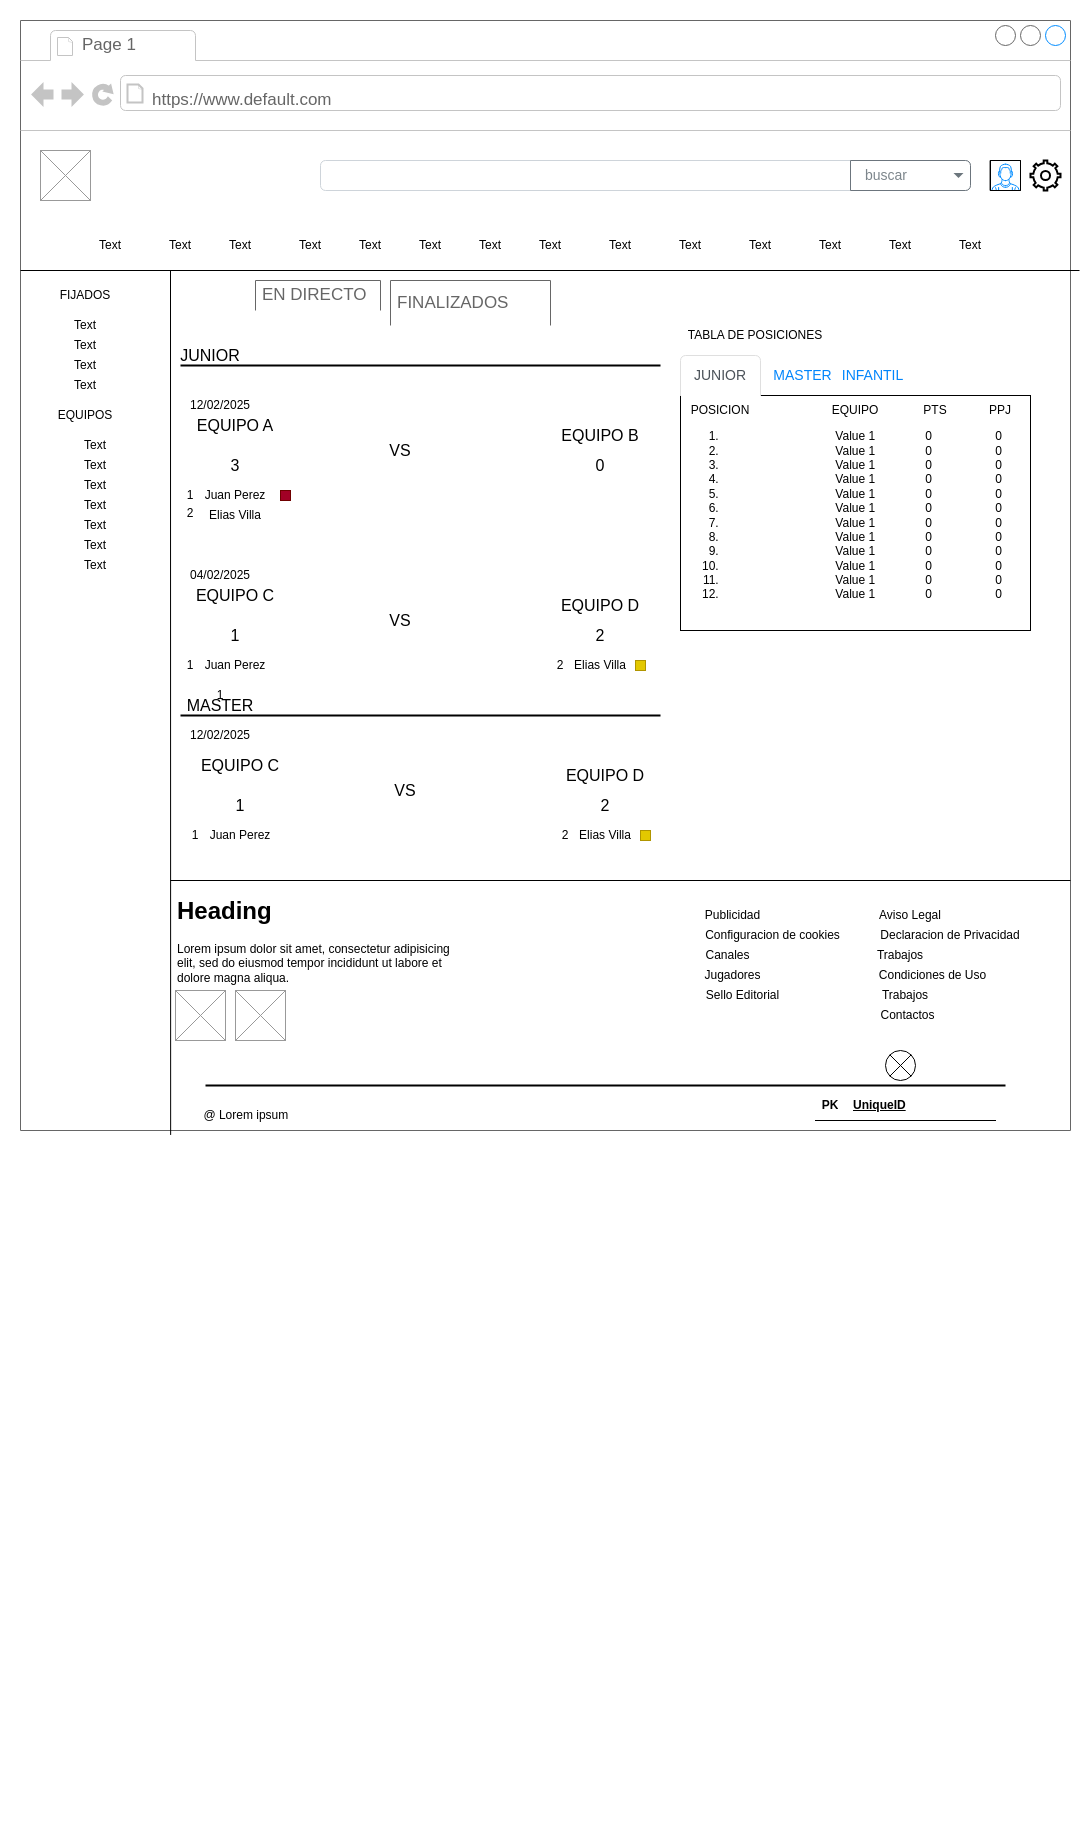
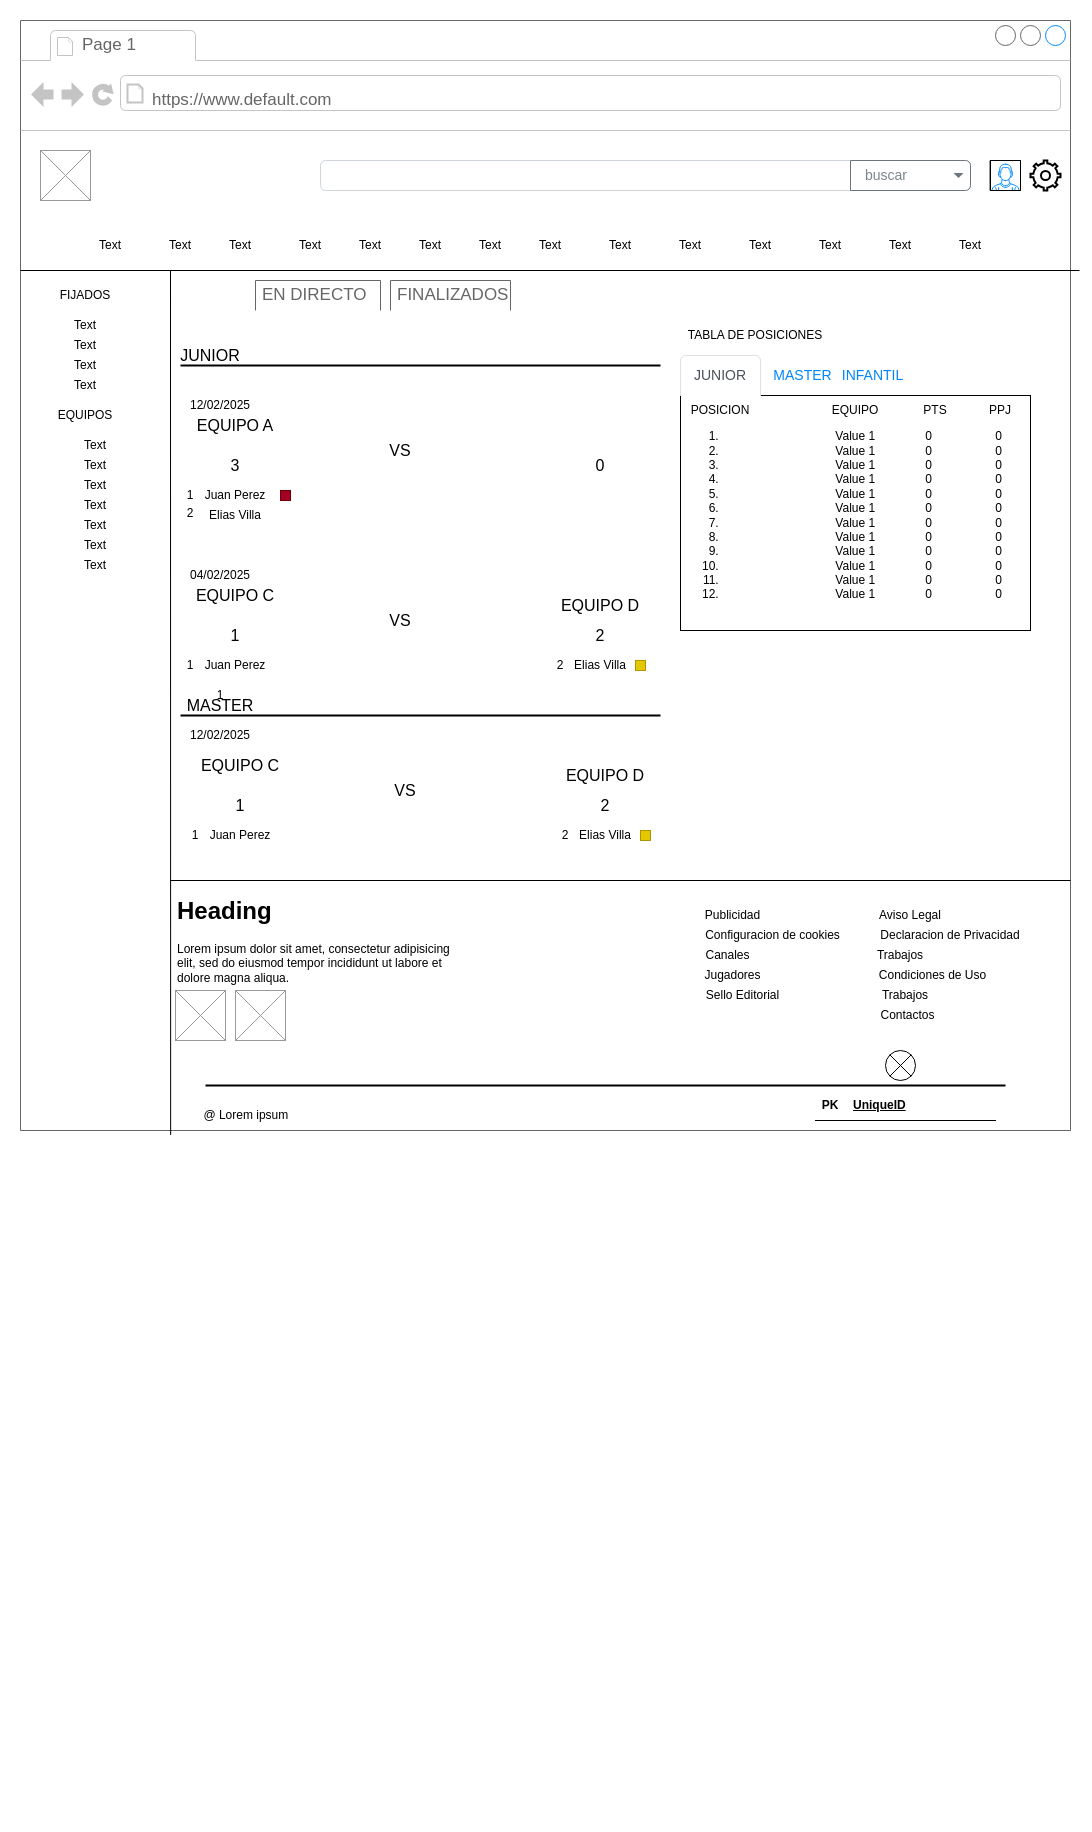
(471, 303) -> (451, 296)
(601, 436) -> none
